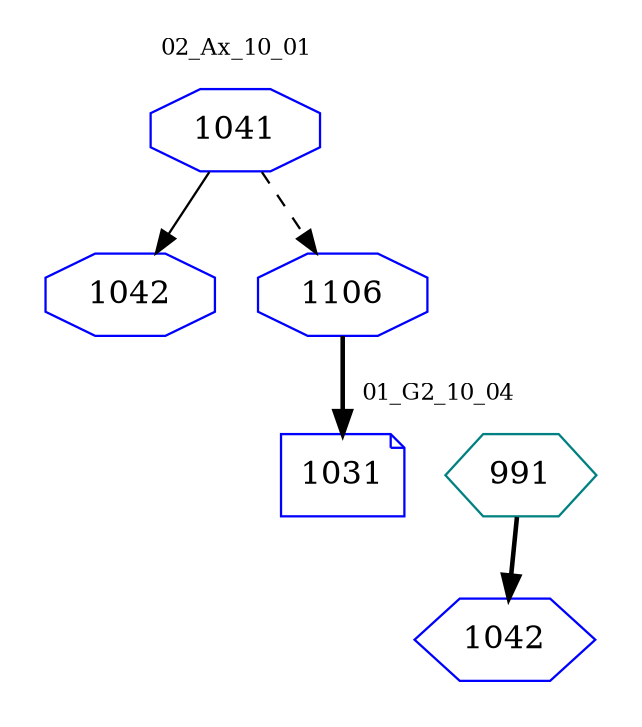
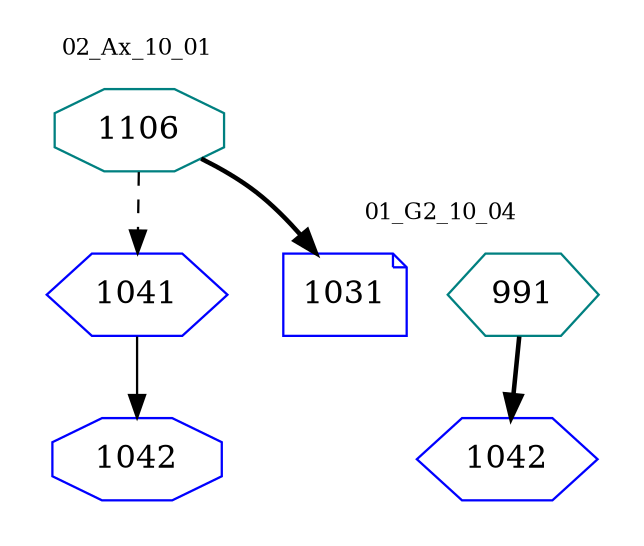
(235, 130) -> (137, 295)
(283, 203) -> (138, 201)
(343, 295) -> (139, 130)
